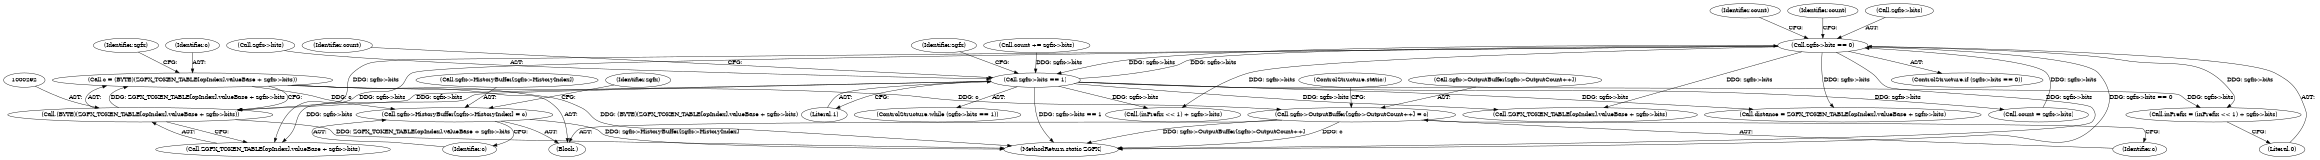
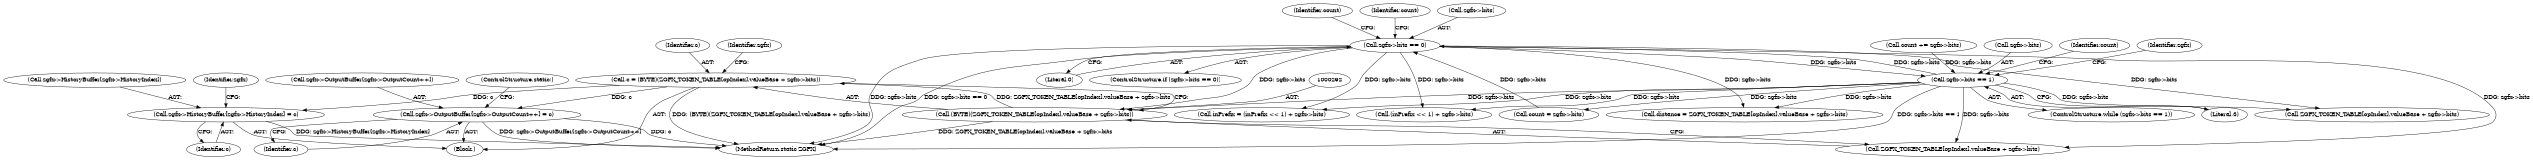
(824, 115) -> (2225, 115)
(2247, 132) -> (1208, 50)
